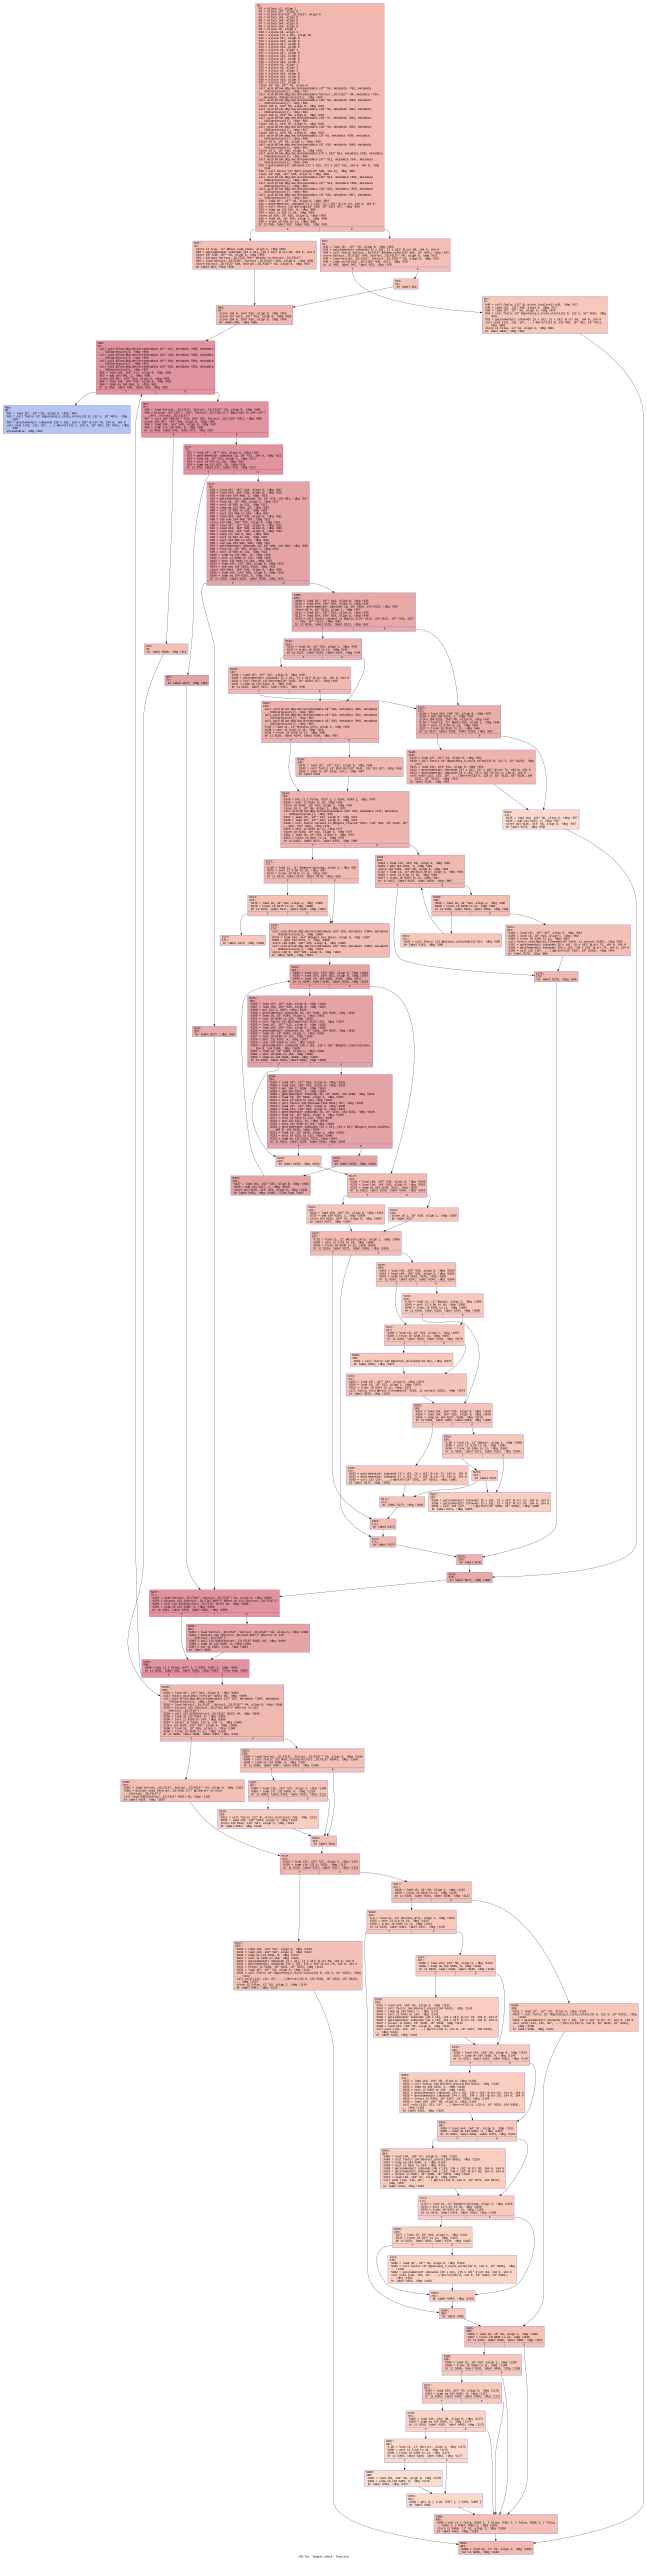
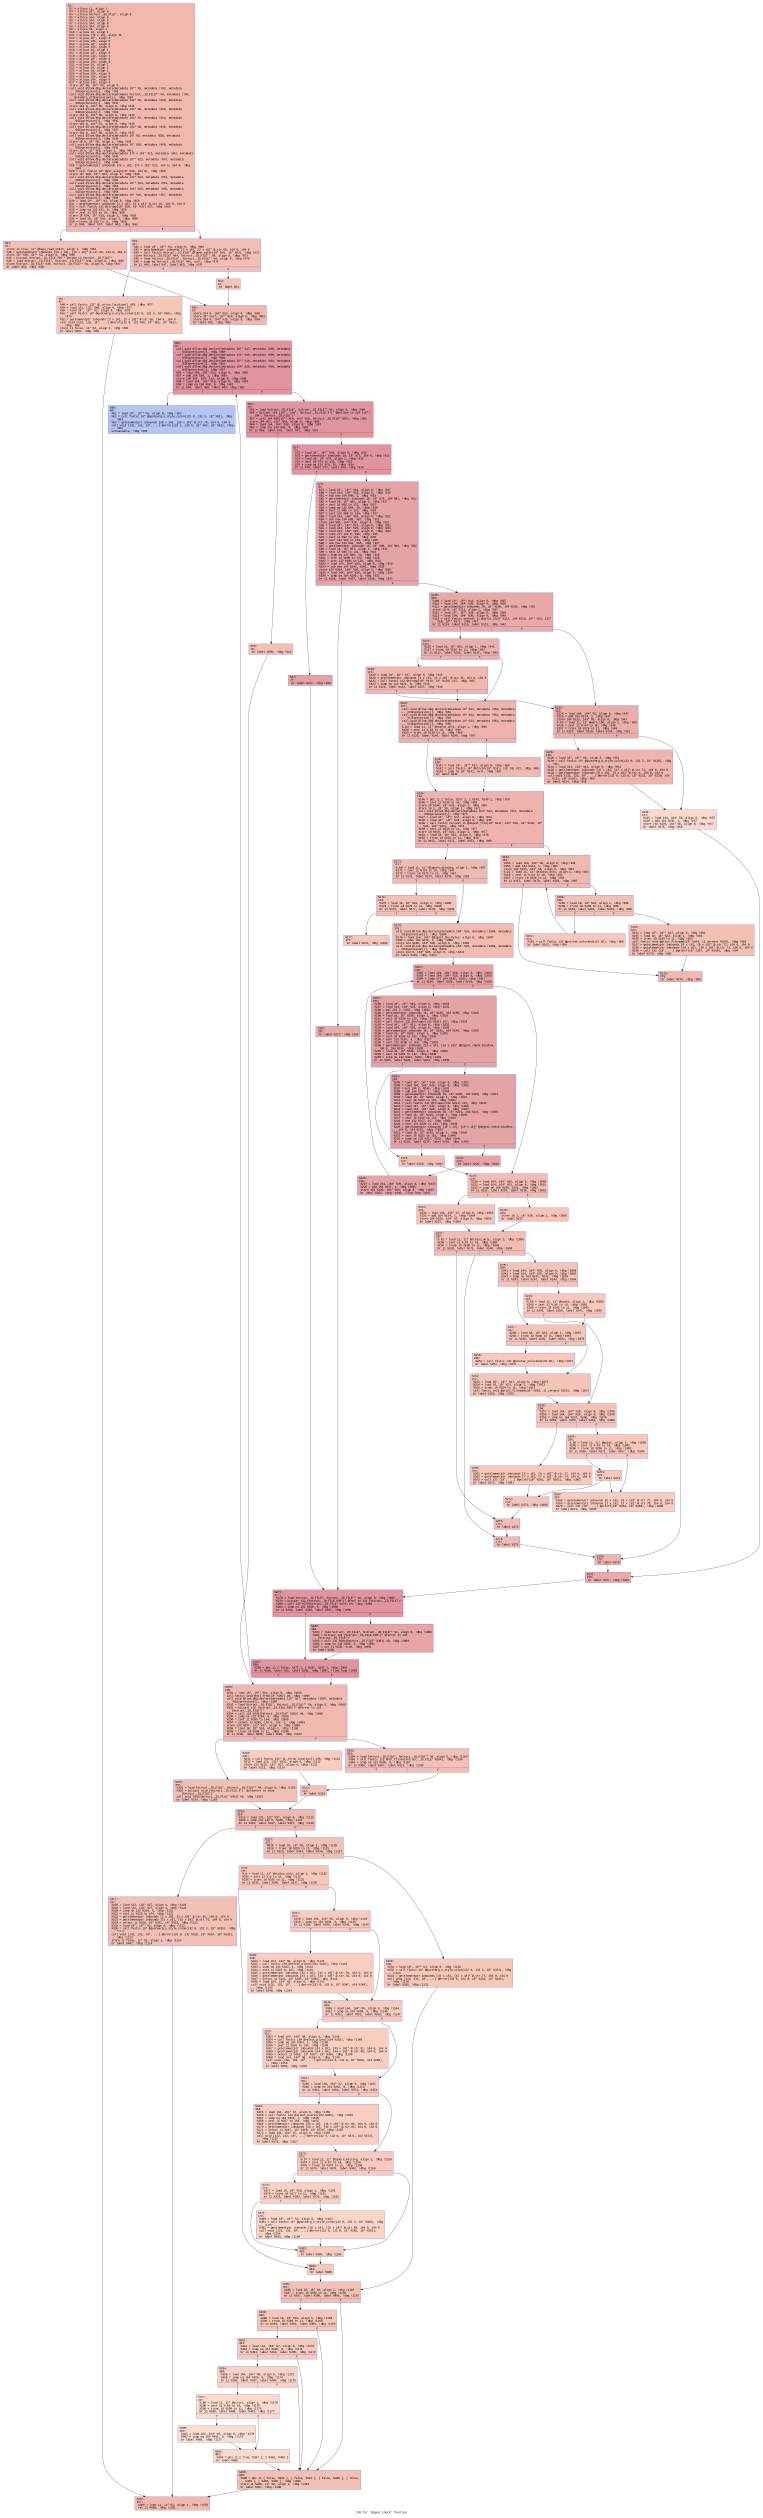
(288, 1791) -> none
